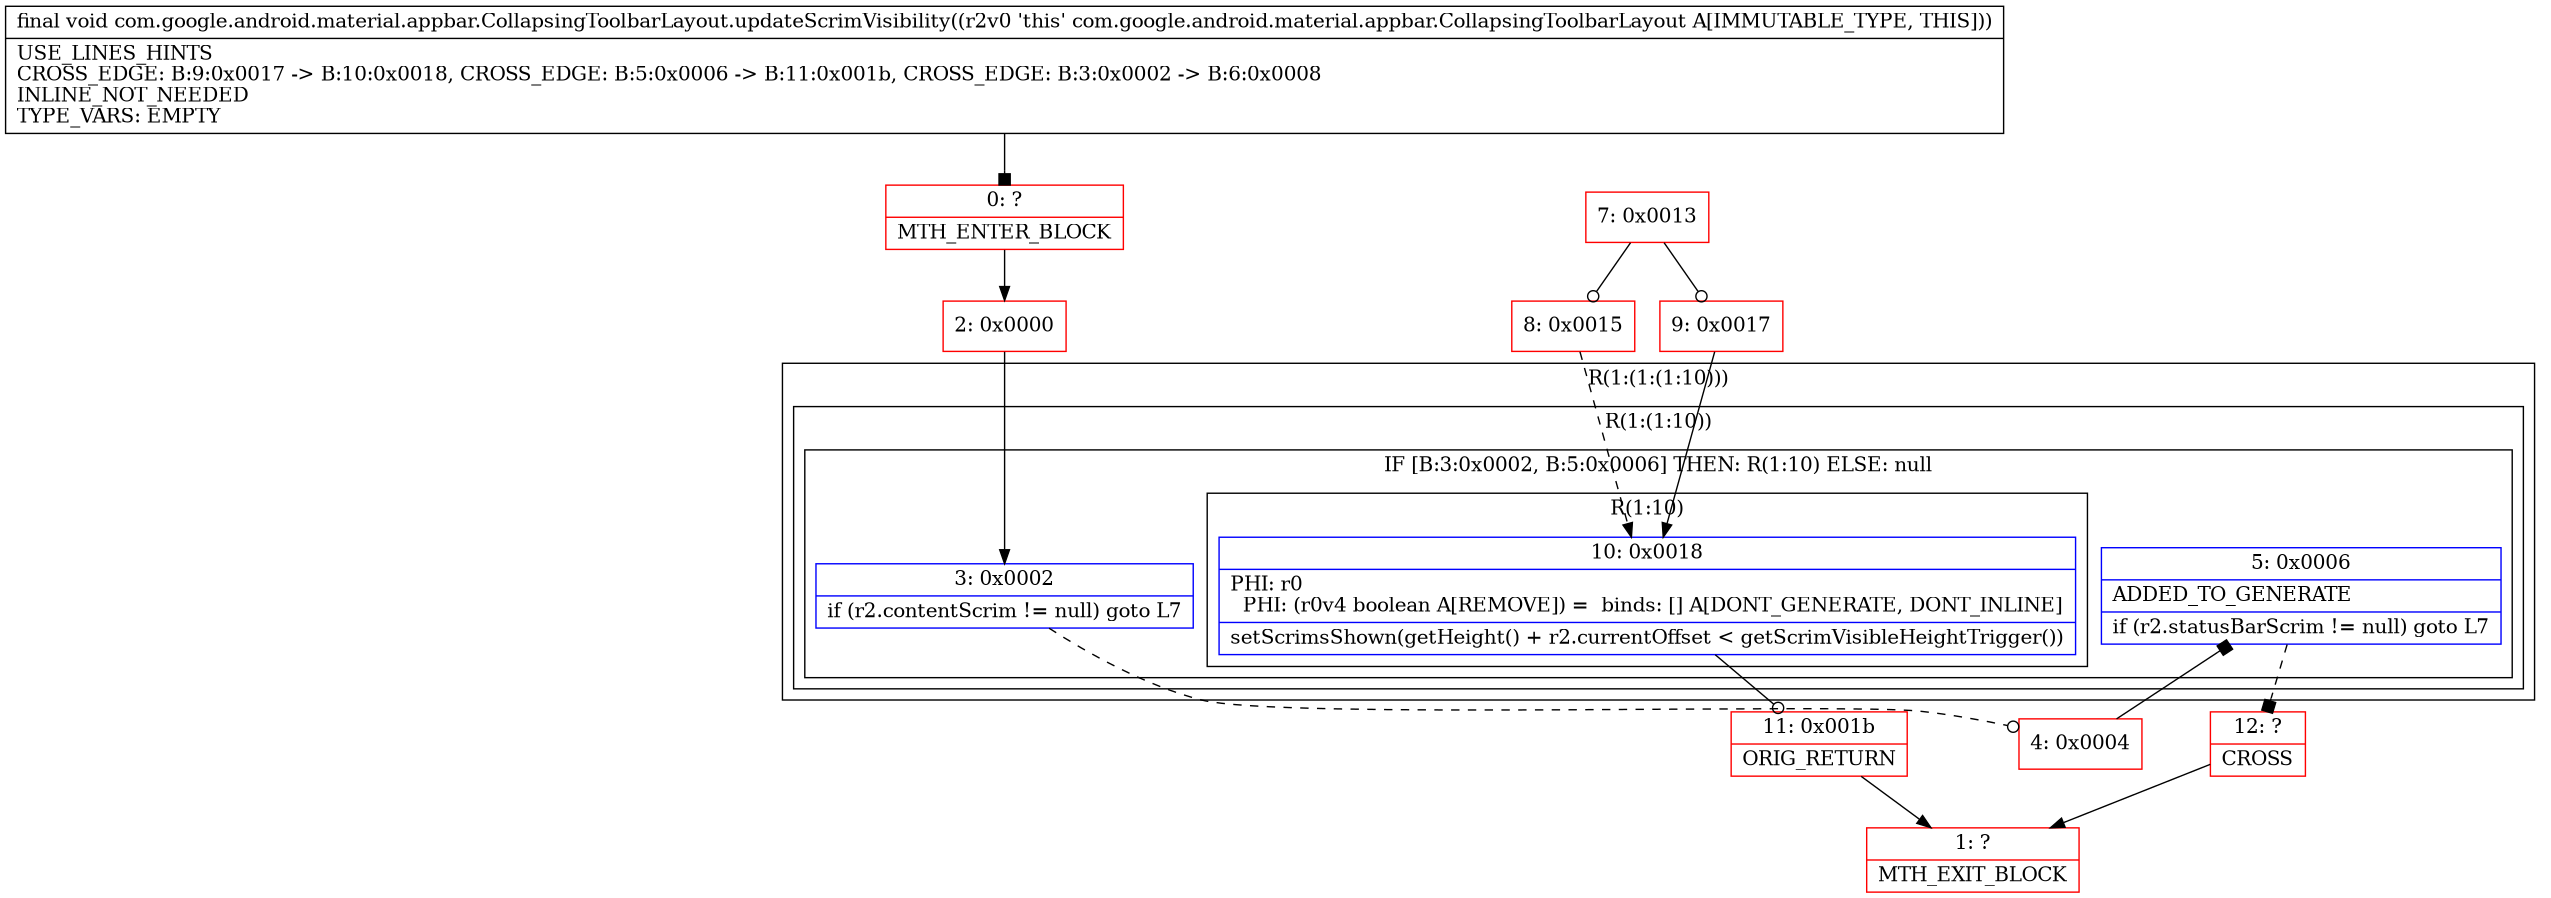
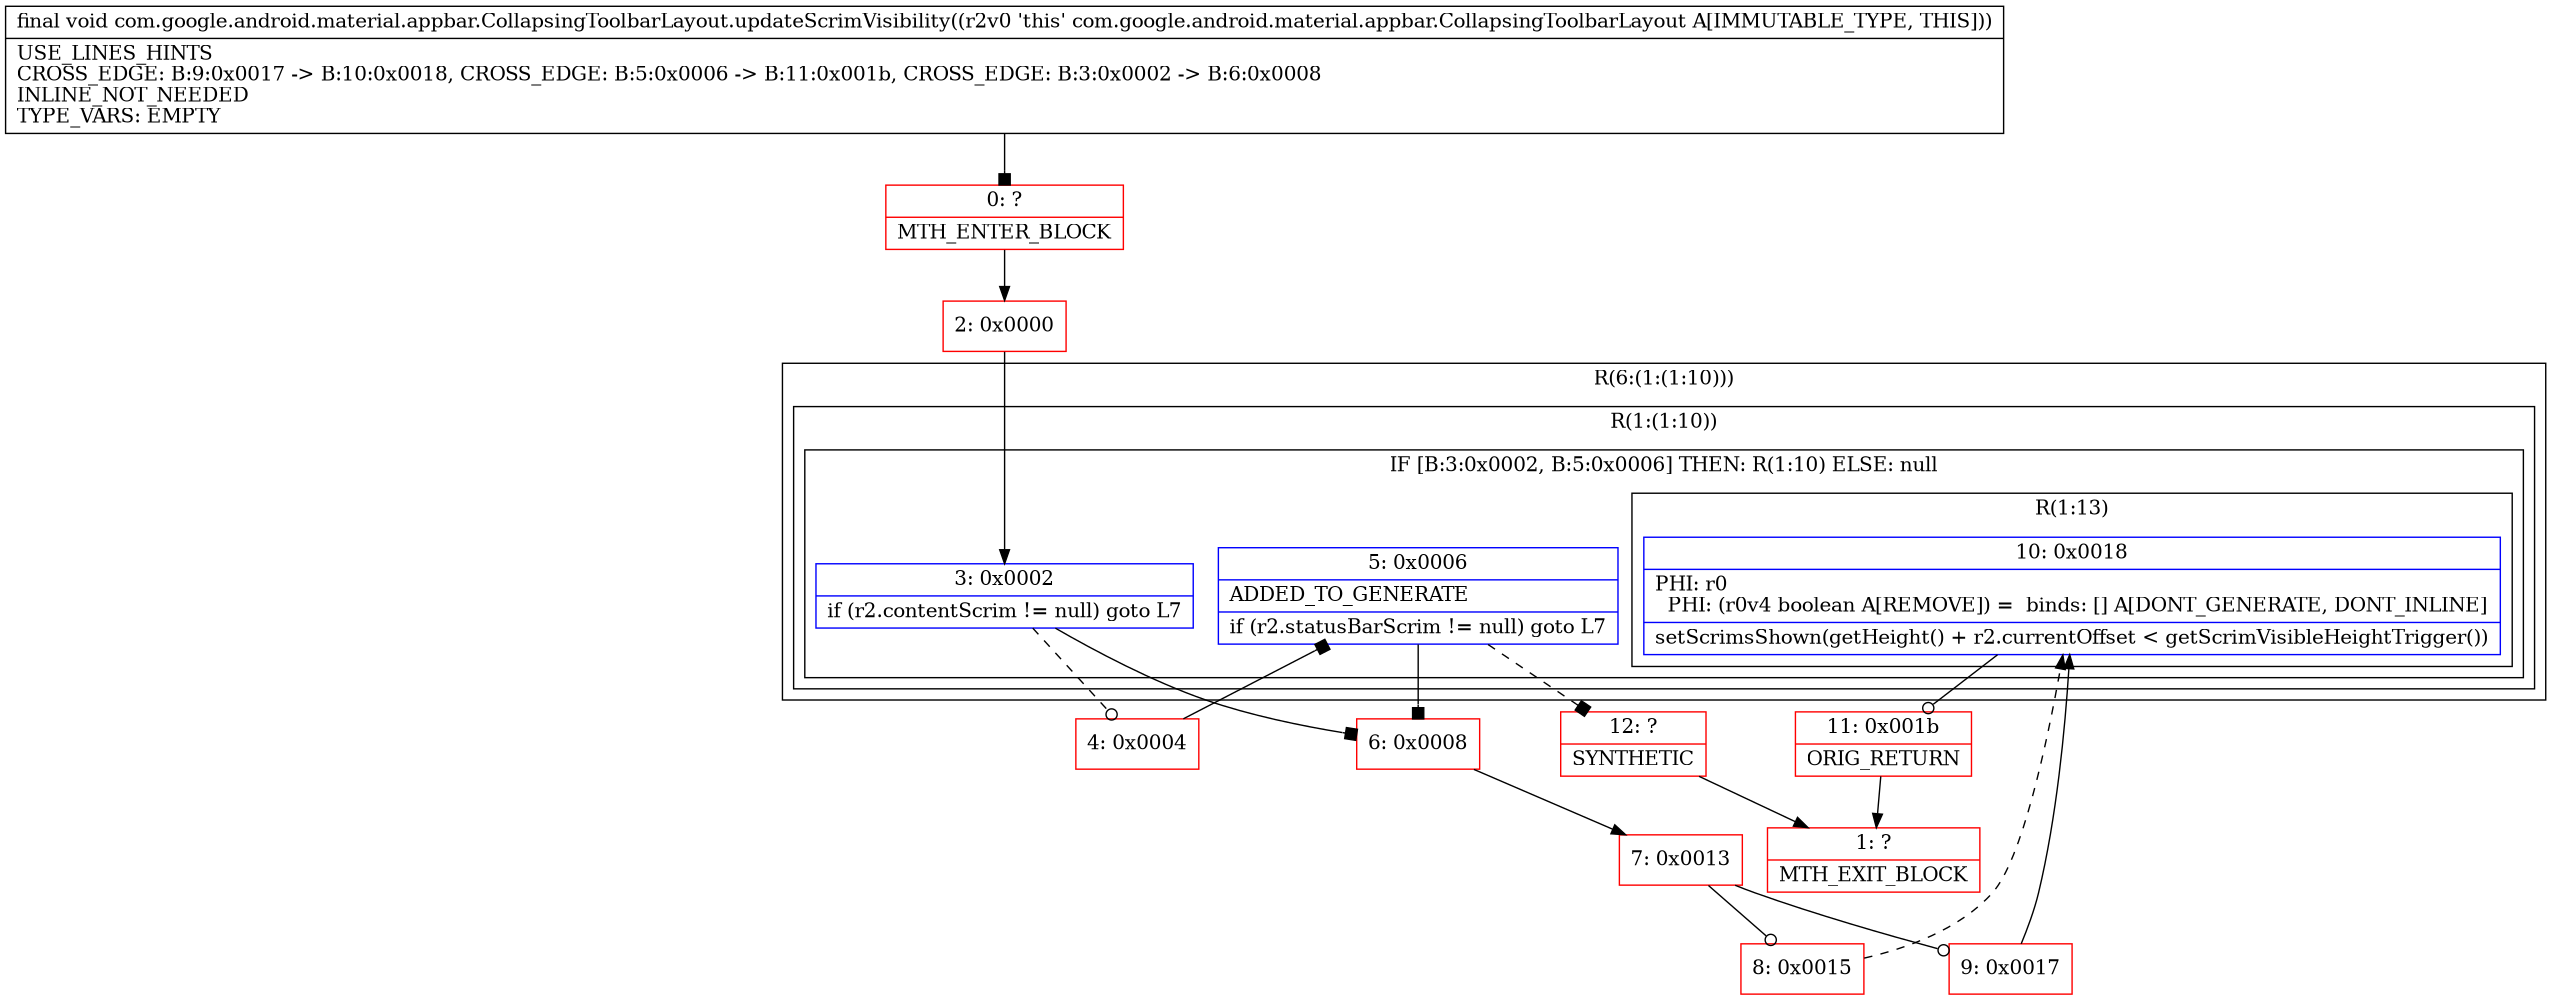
(1659, 379) -> (1664, 379)
(1647, 509) -> (2072, 509)
none -> (1418, 744)
(2258, 759) -> (1633, 759)
